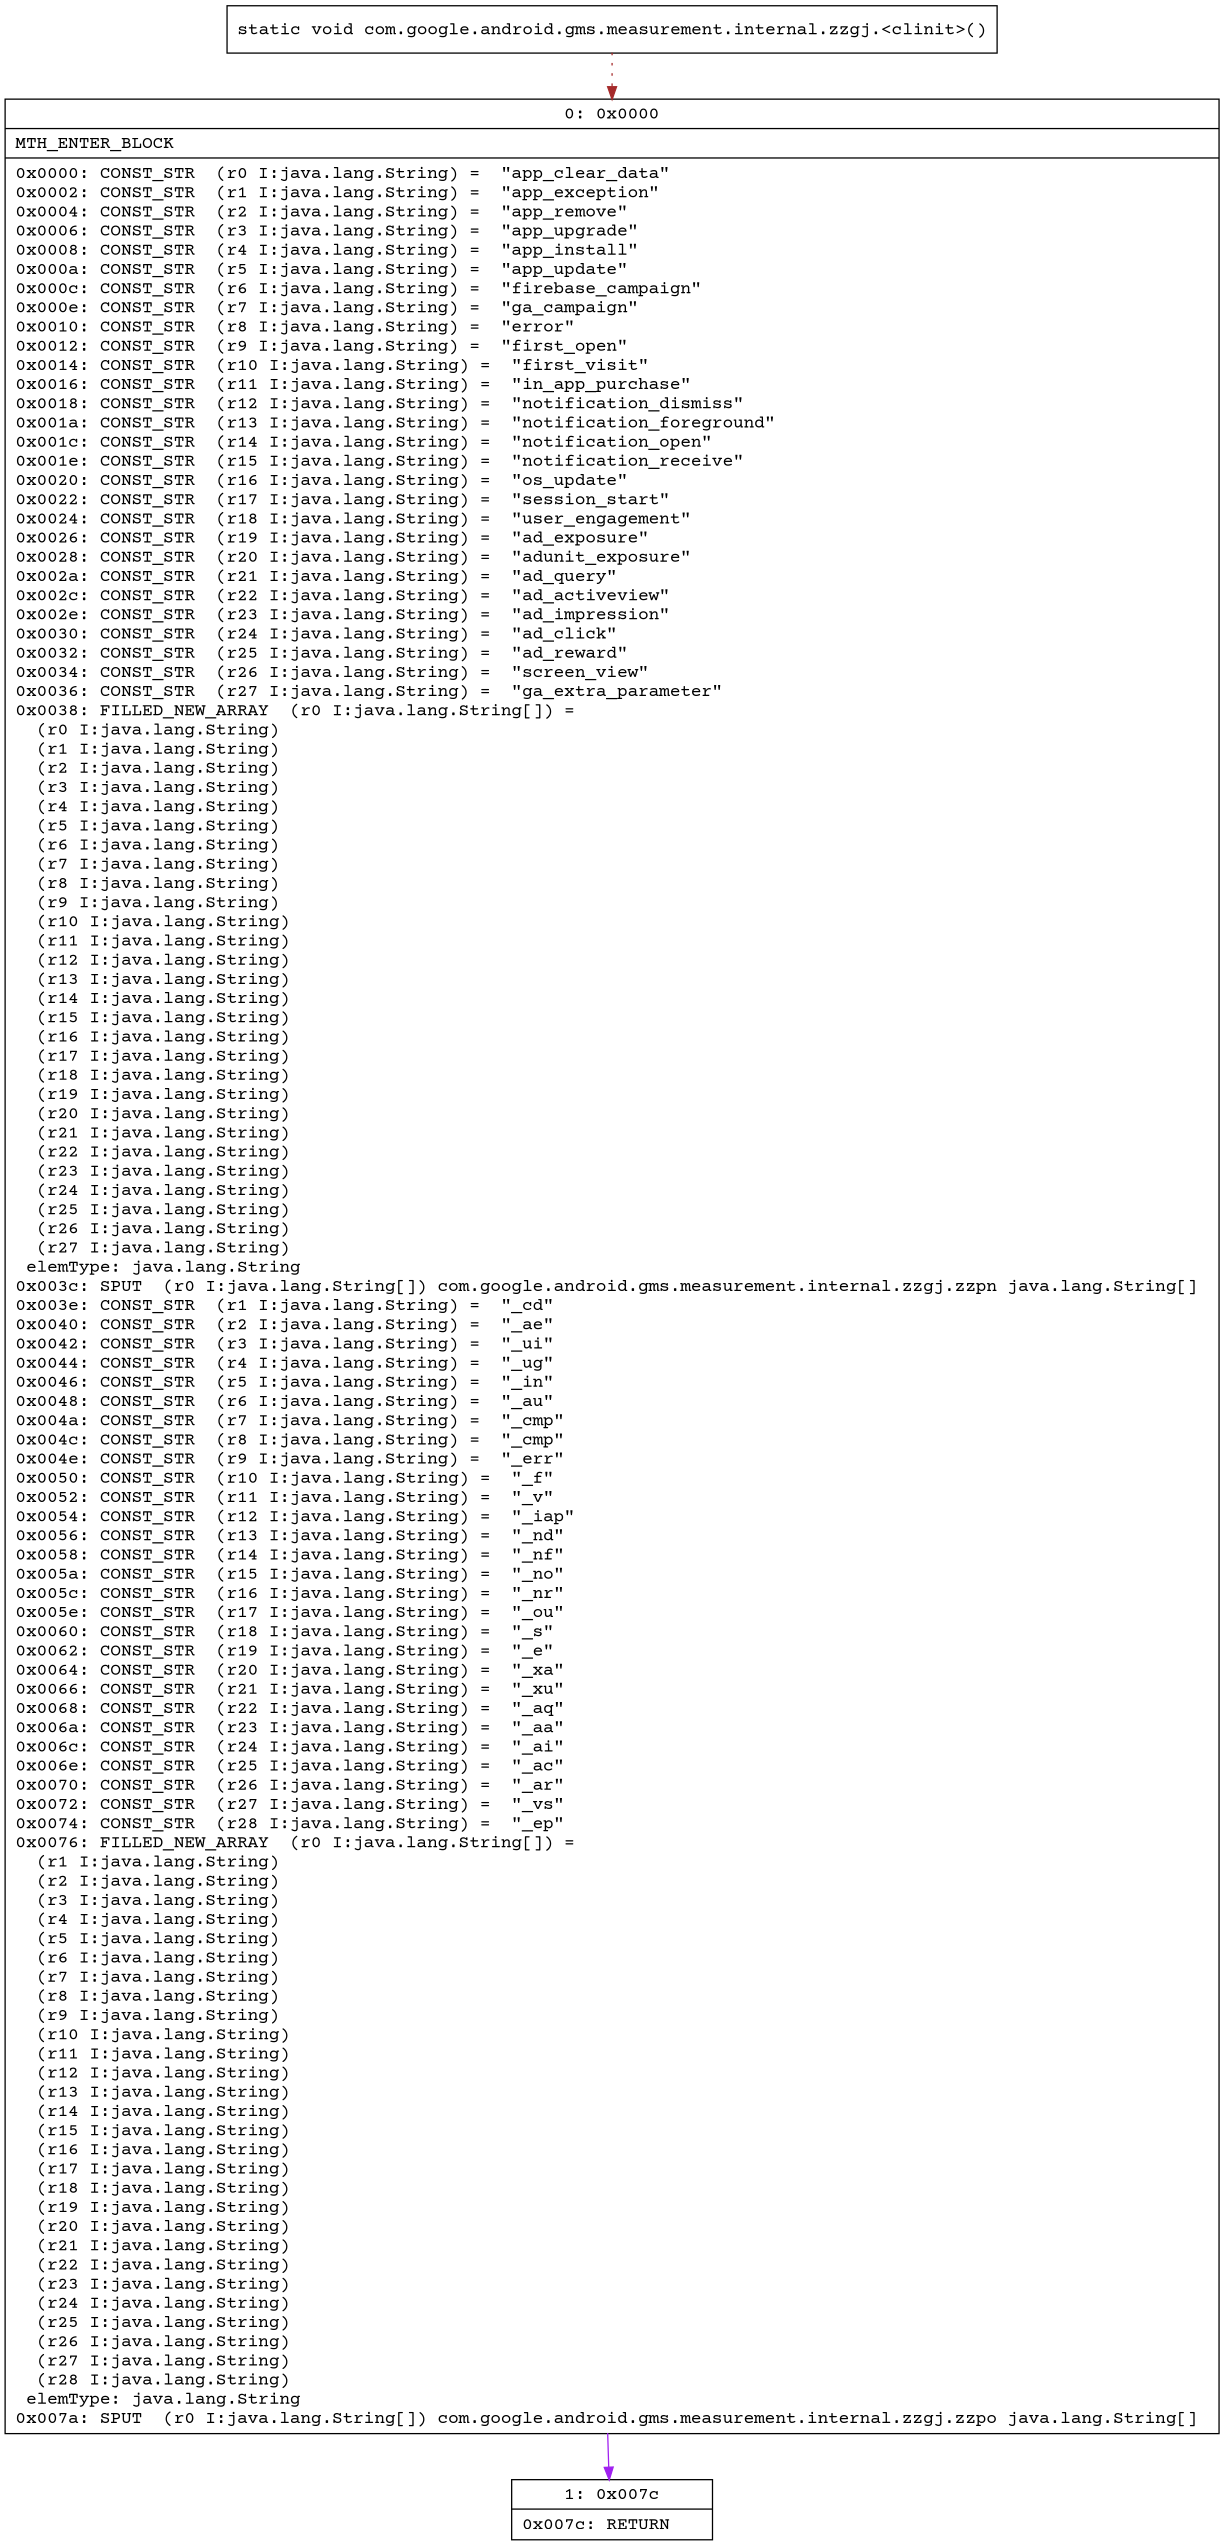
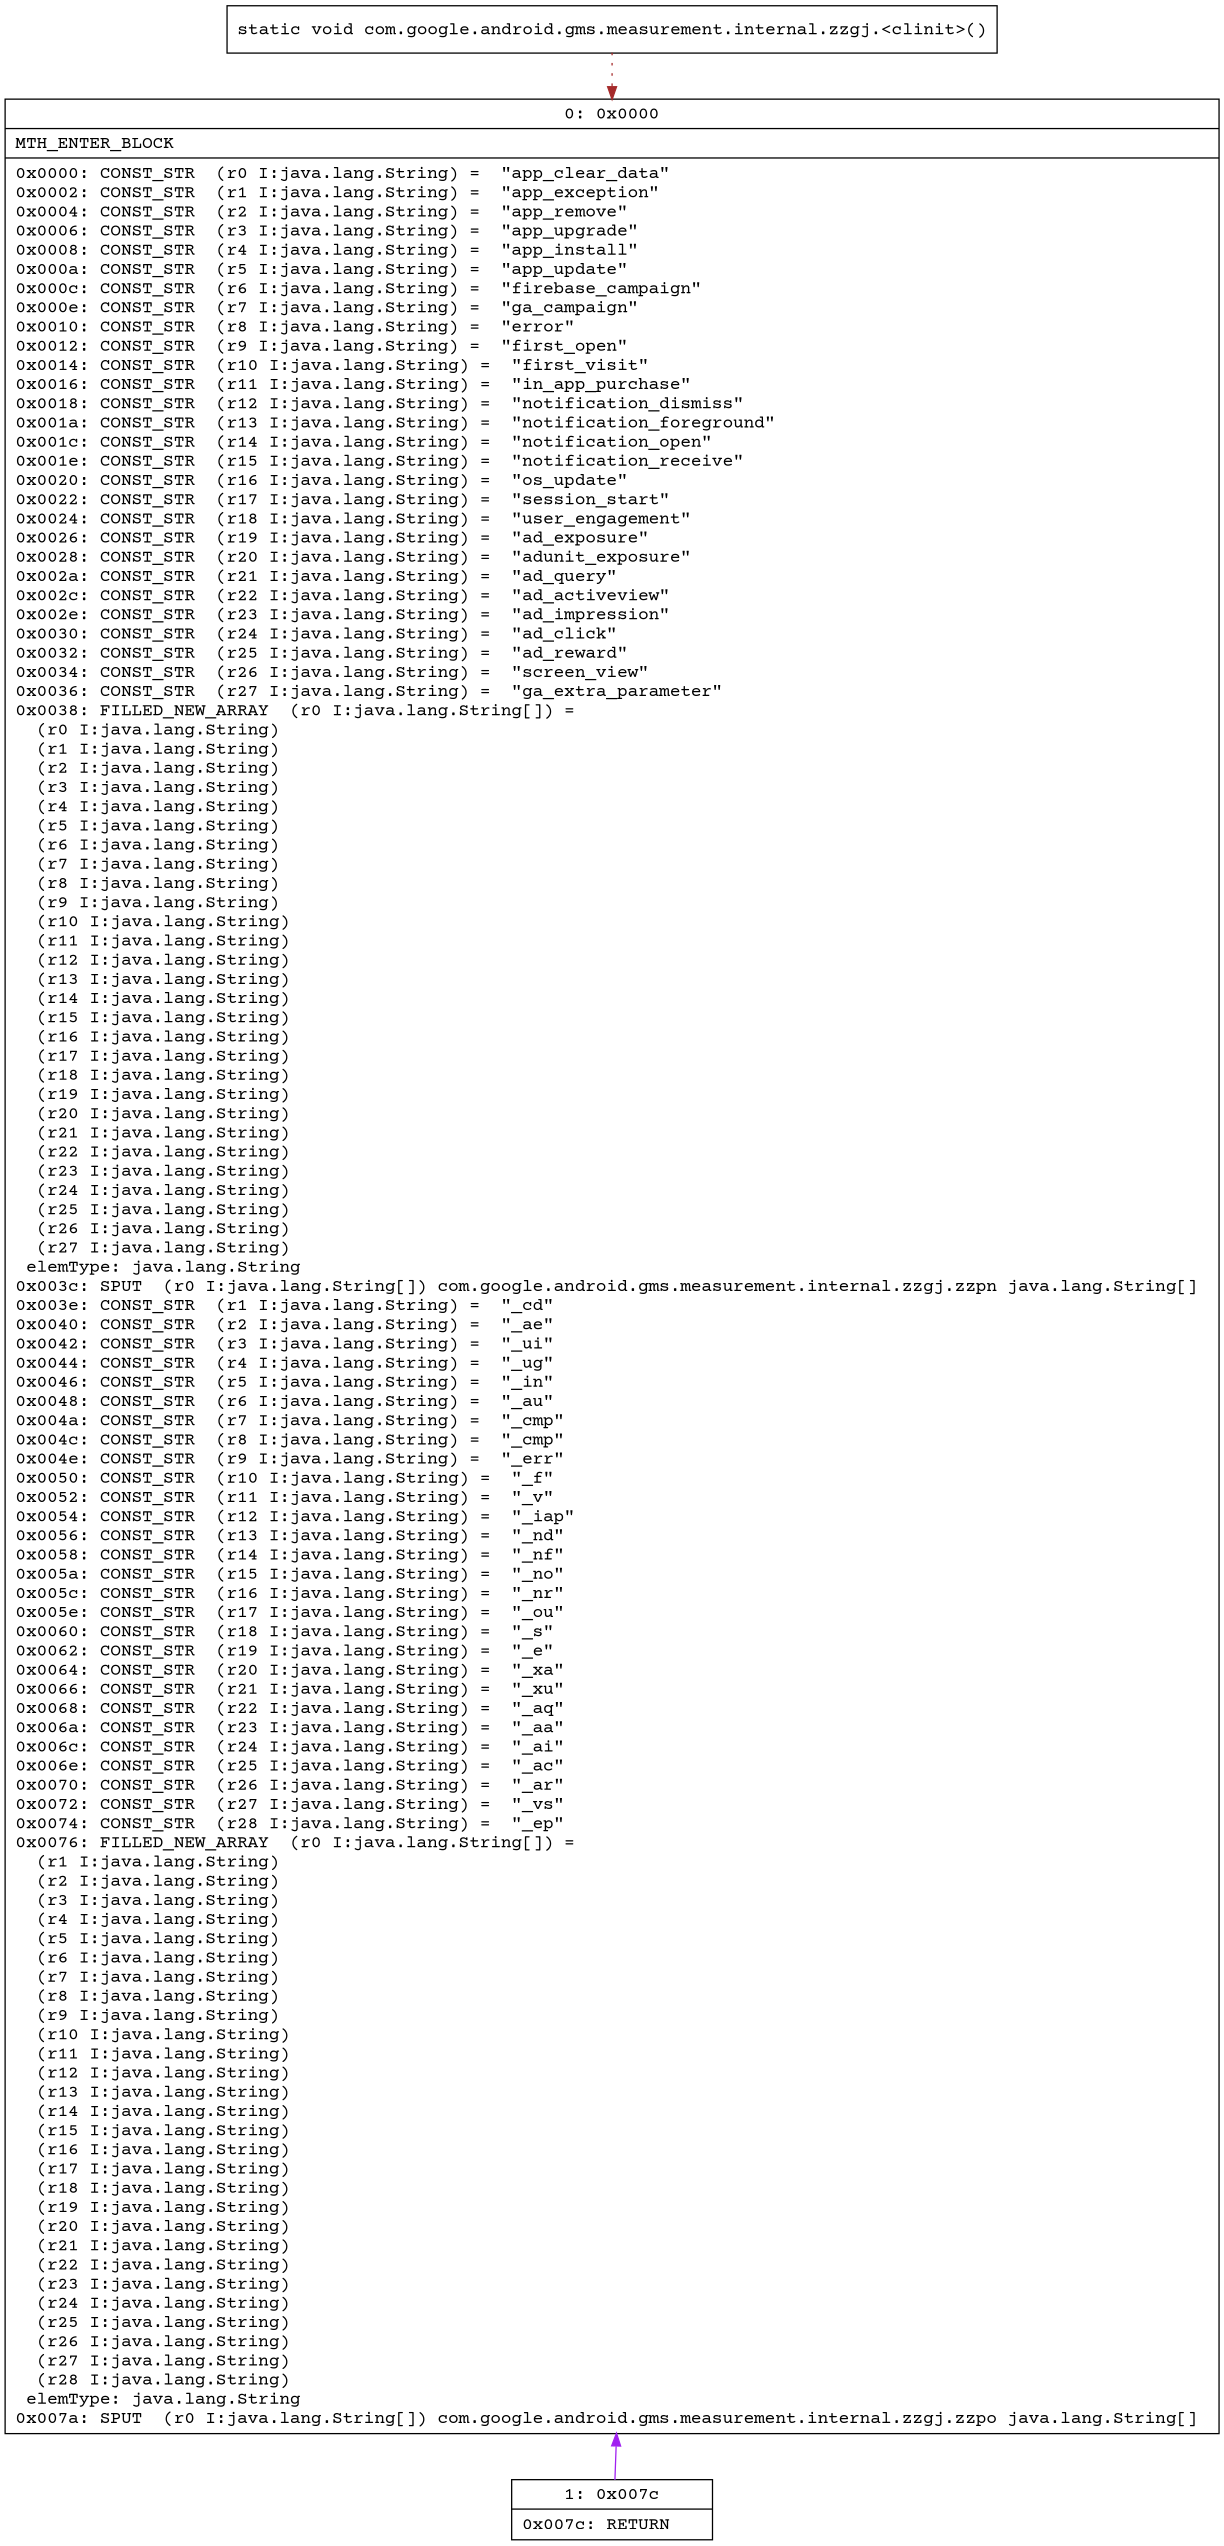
(608, 2450) -> (616, 2463)
